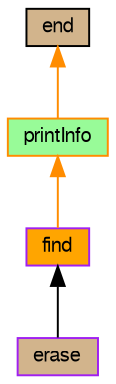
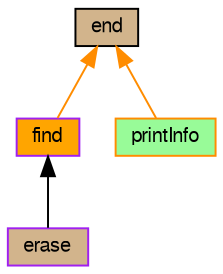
(58, 202) -> (73, 91)
